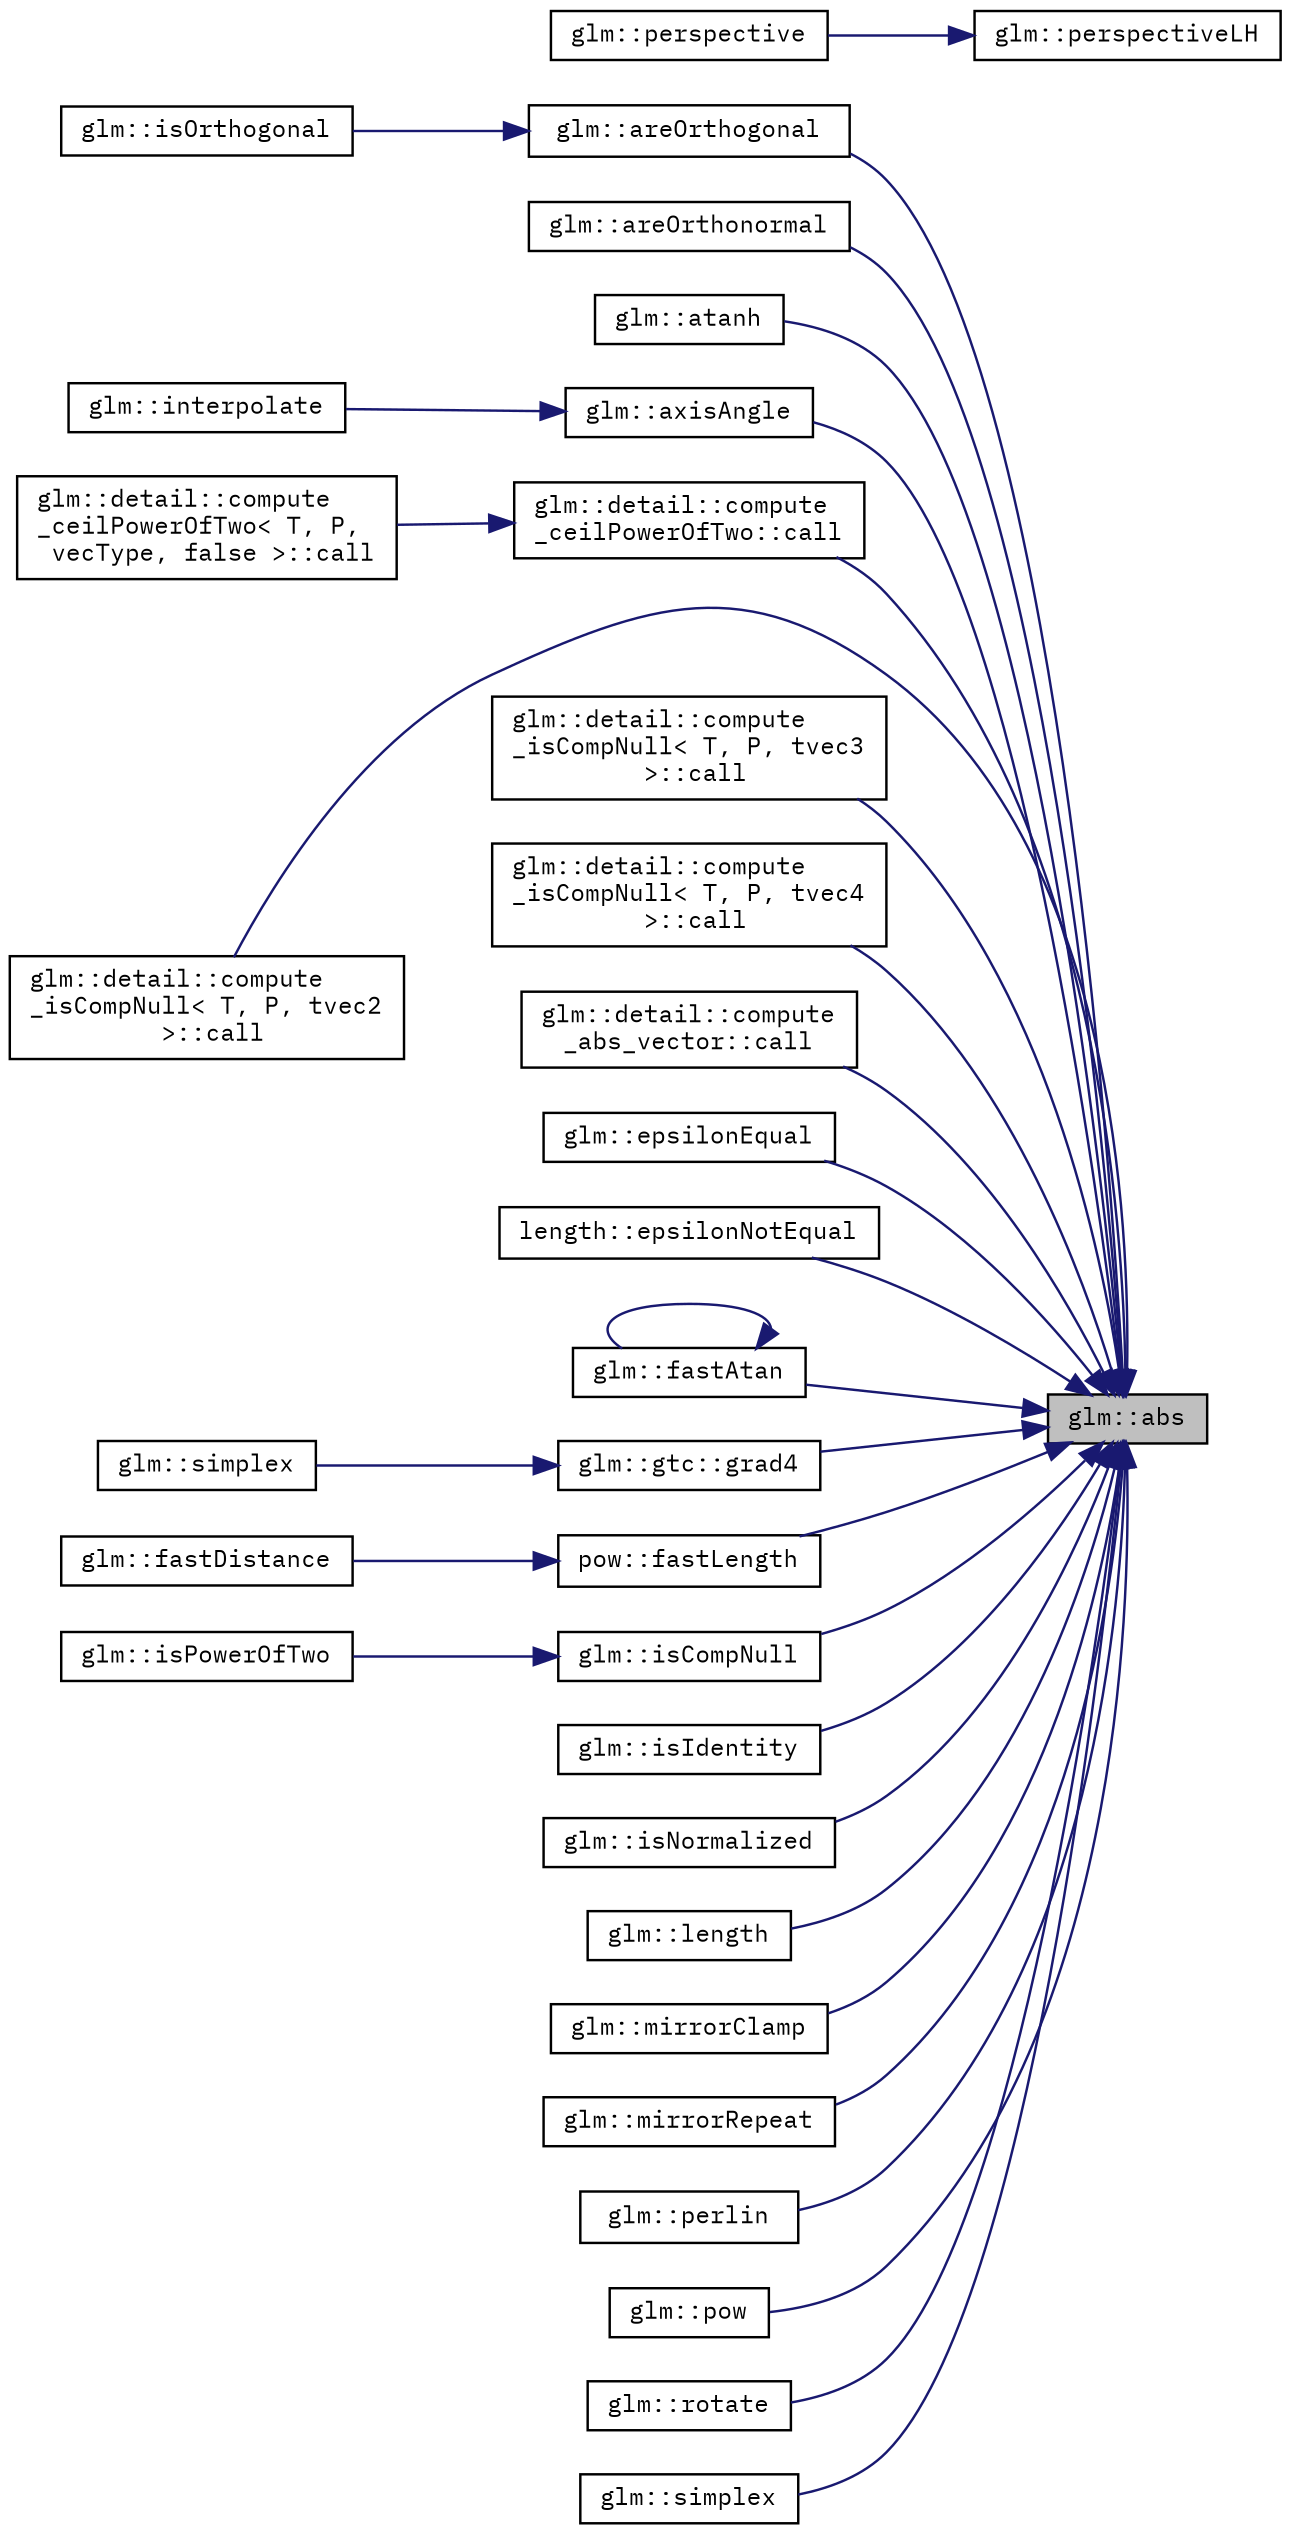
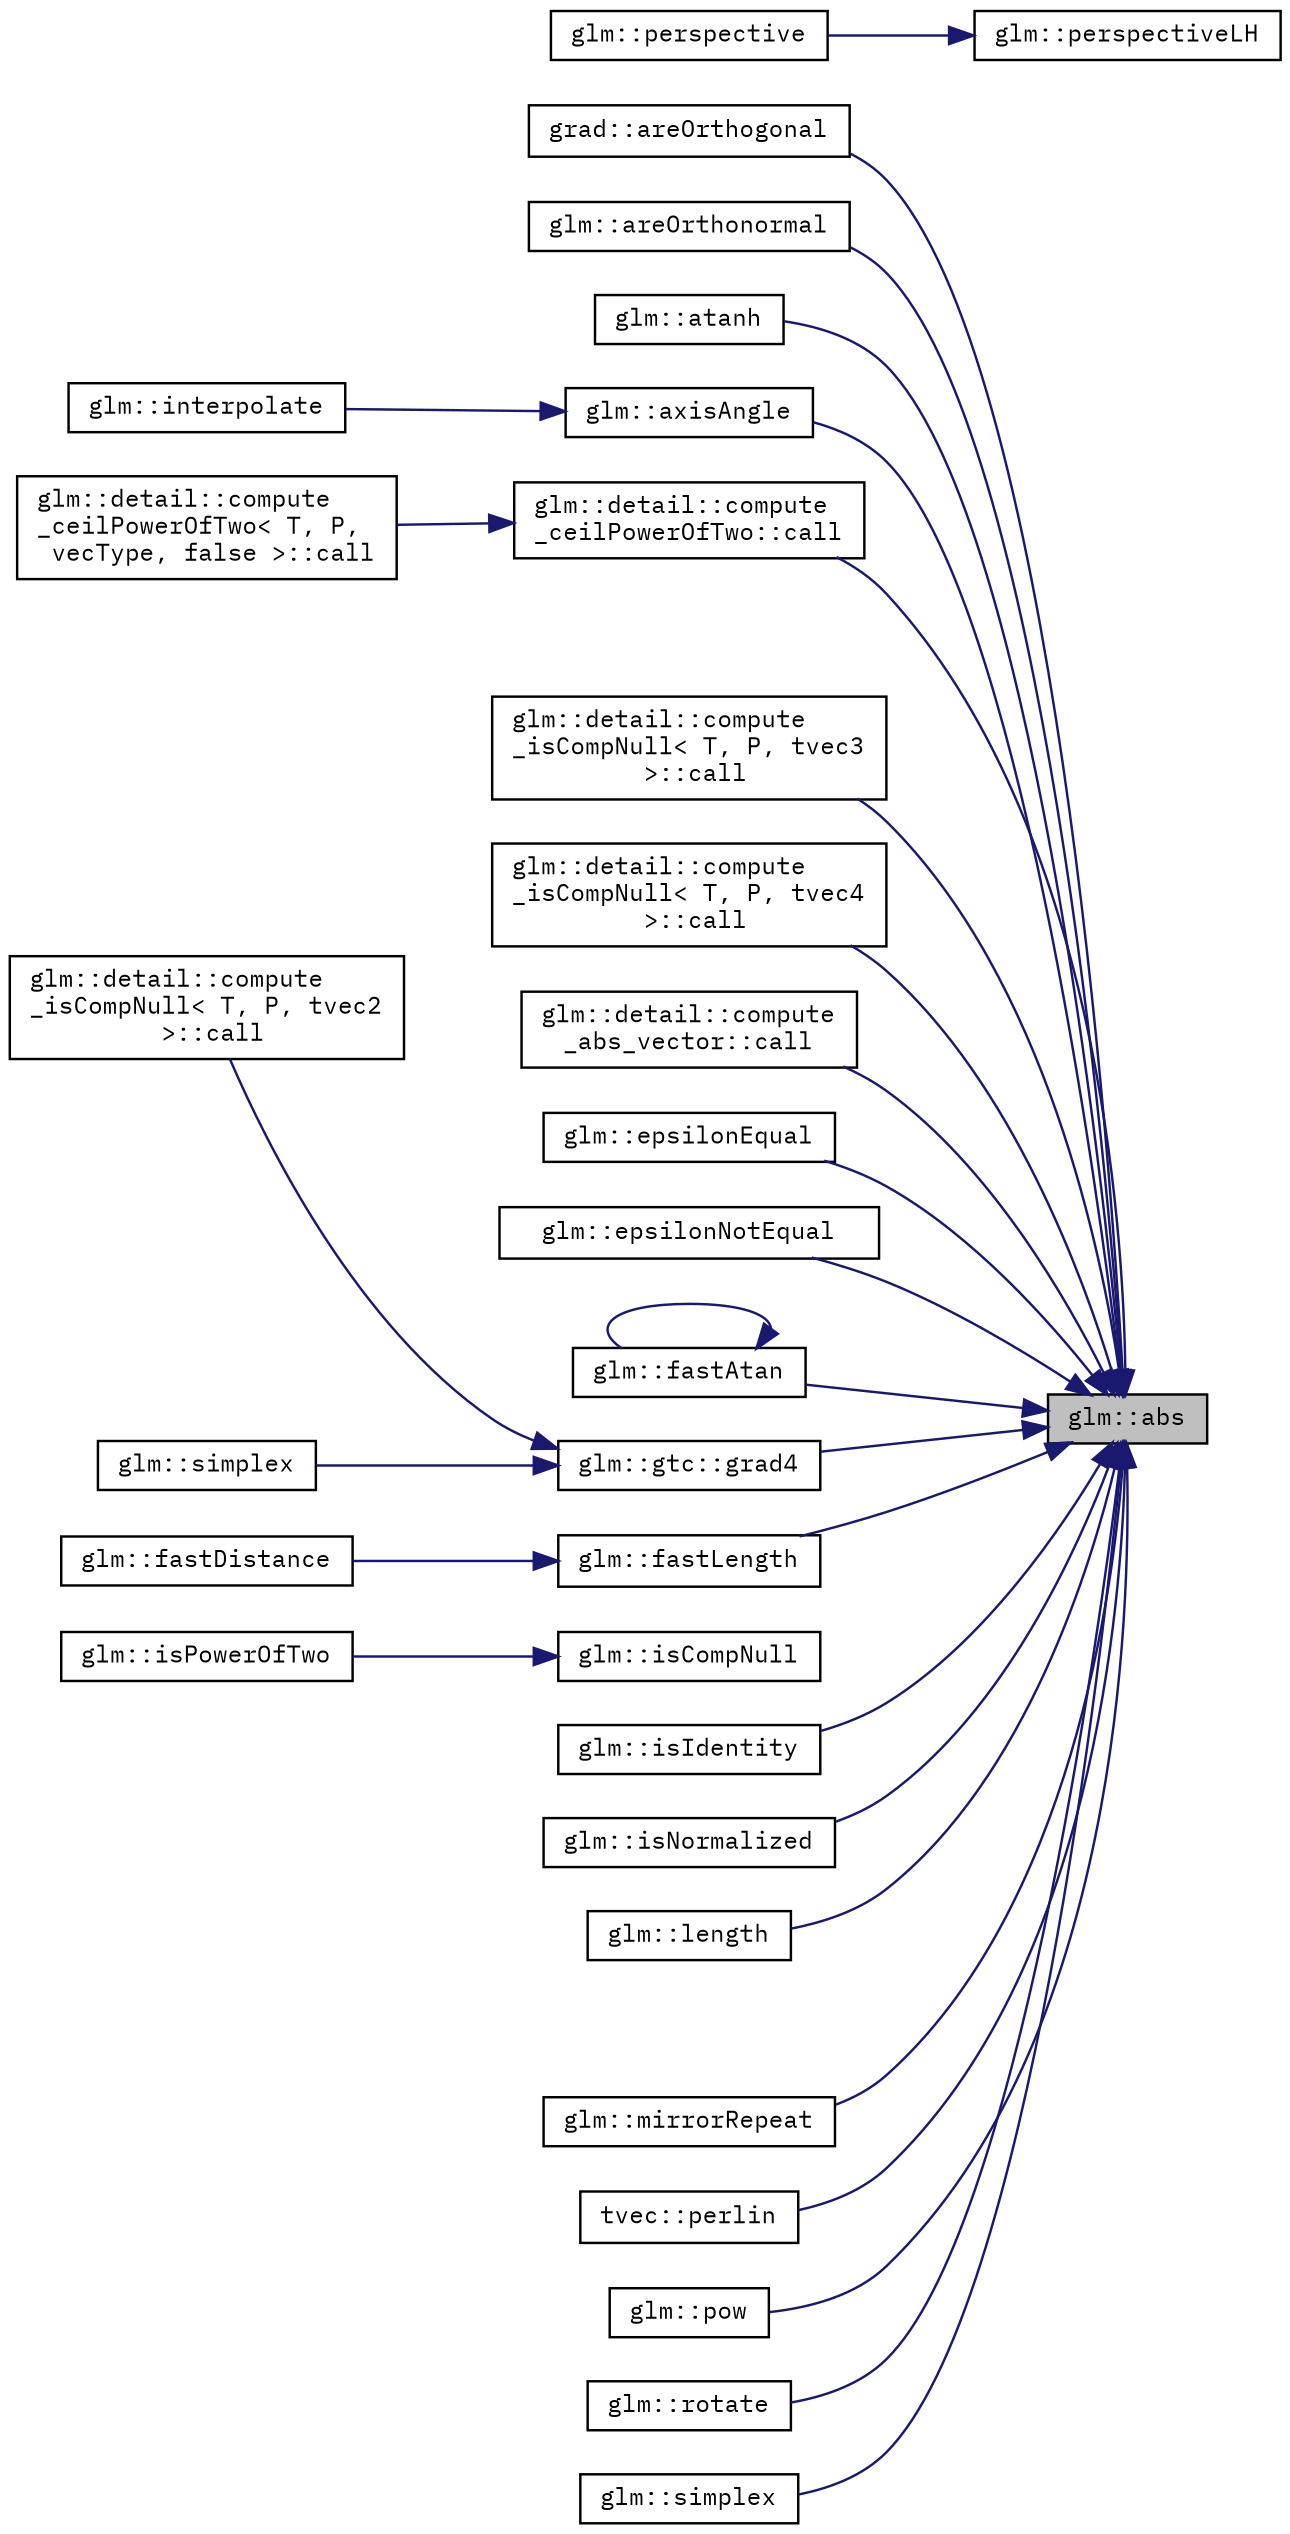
(207, 131) -> none
(689, 131) -> (689, 131)
(866, 661) -> (351, 1275)
(689, 1233) -> (689, 1233)
(689, 1561) -> (689, 1561)
(963, 1563) -> none
(689, 2029) -> none
(689, 2217) -> (689, 2217)
